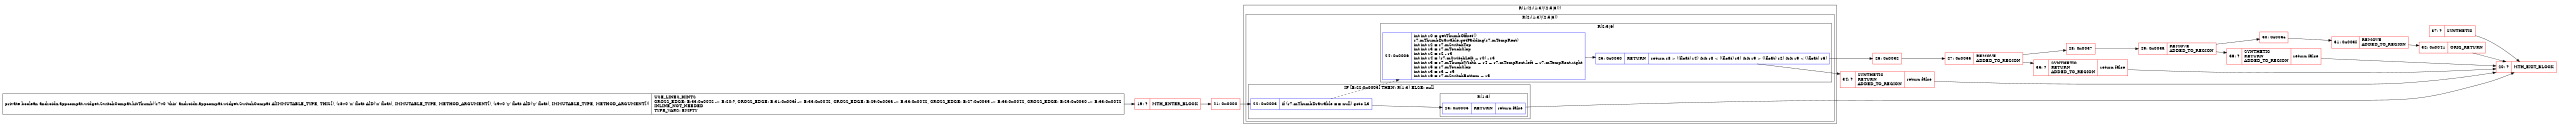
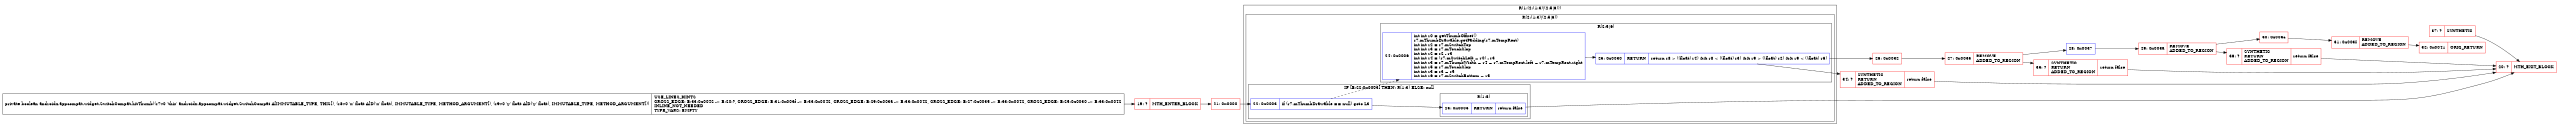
(2081, 49) -> (2081, 49)
(2488, 57) -> none
